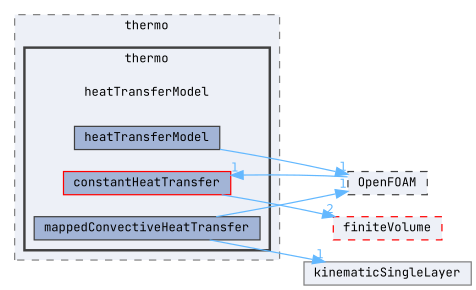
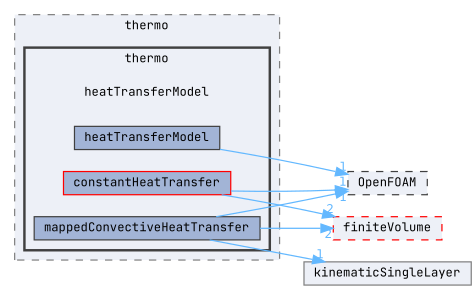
(295, 175) -> (288, 191)
none -> (290, 228)
